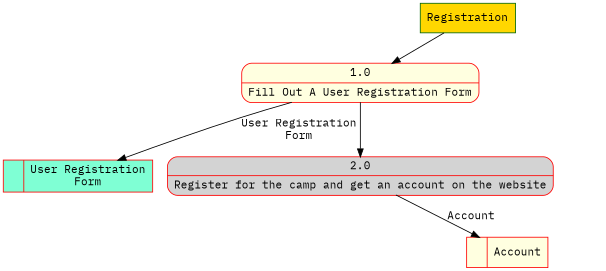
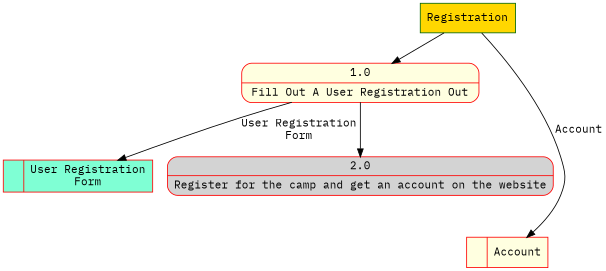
(360, 92) -> (360, 92)
(434, 214) -> (549, 128)
